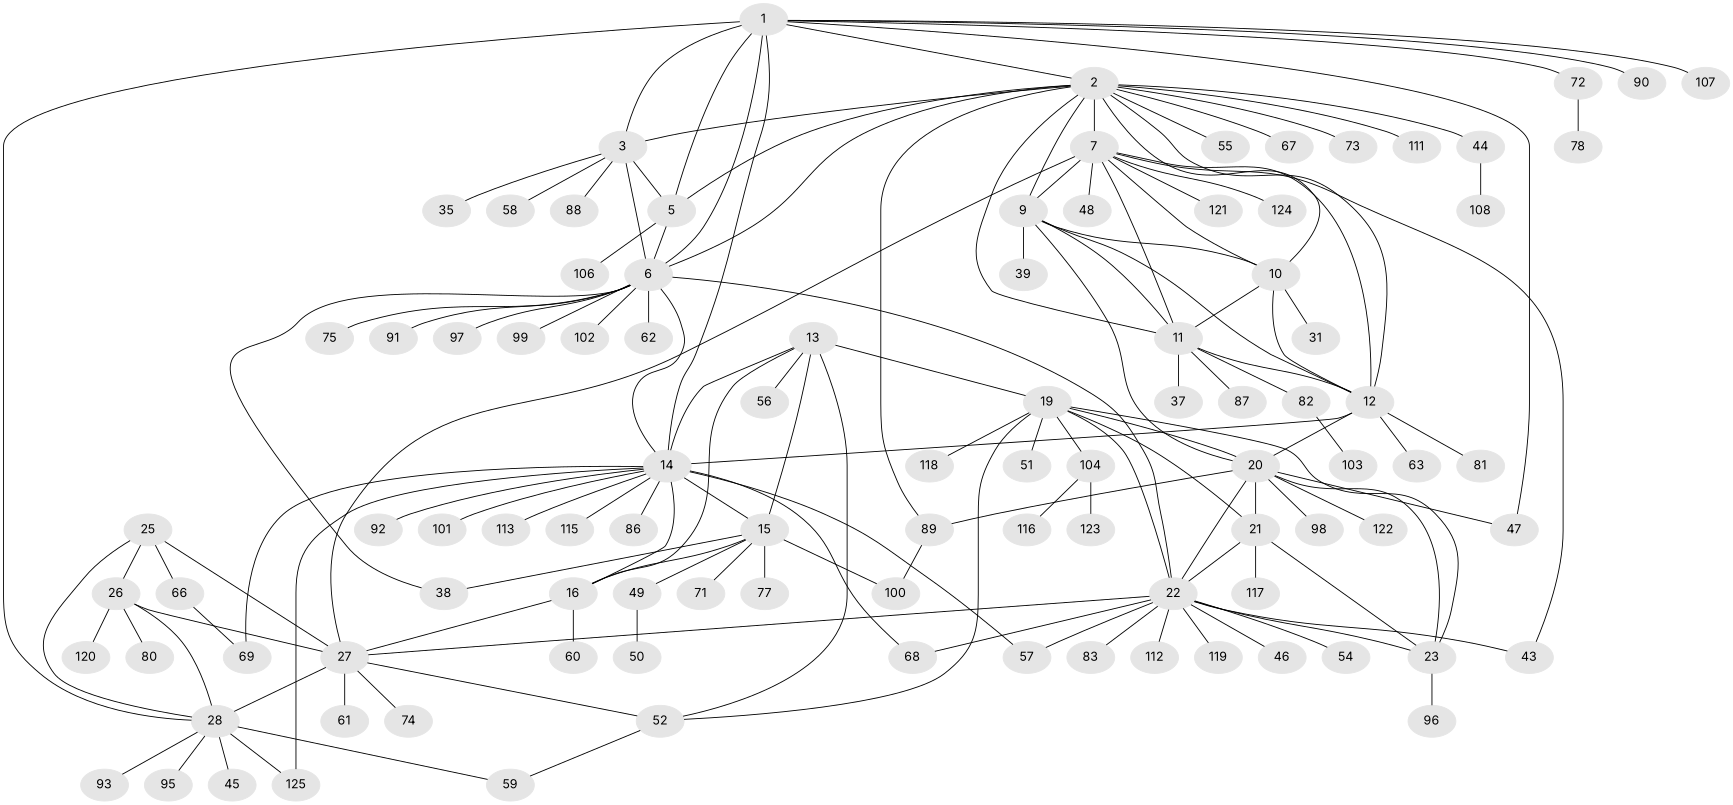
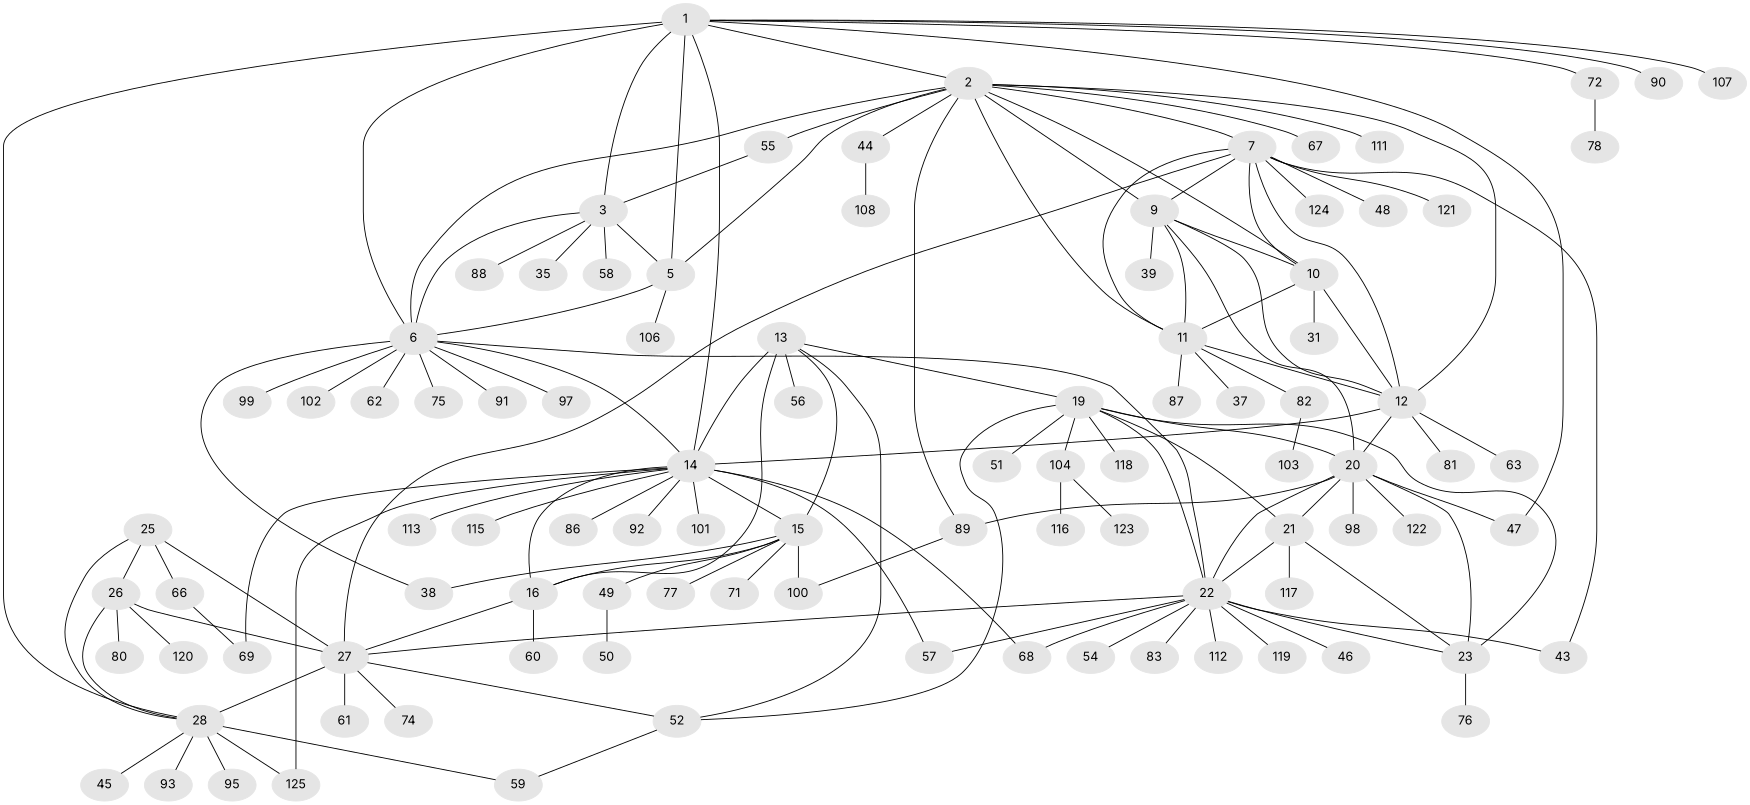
(857, 108) -> (686, 179)
(1353, 147) -> none
(1432, 721) -> (1466, 721)
